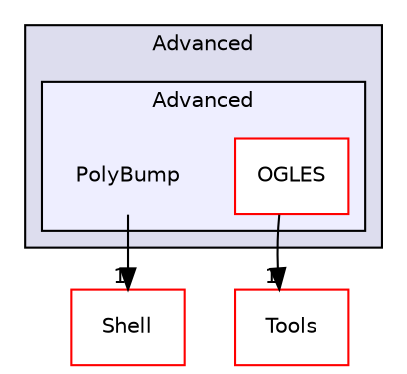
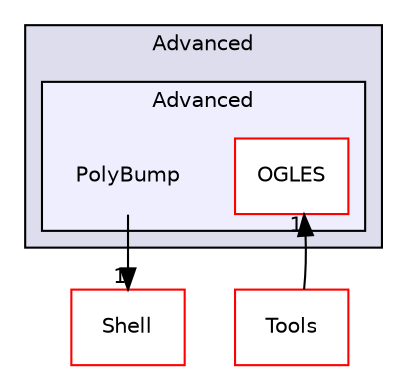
(278, 242) -> (306, 263)
